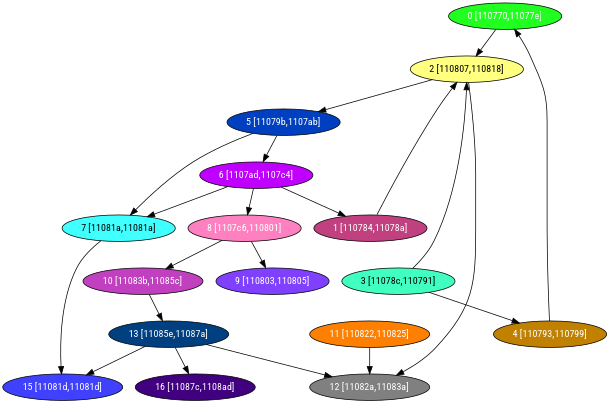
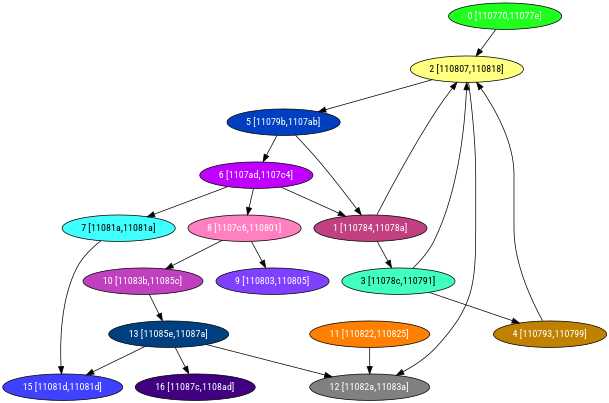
(190, 164) -> (327, 171)
(547, 175) -> (514, 203)
none -> (383, 251)
